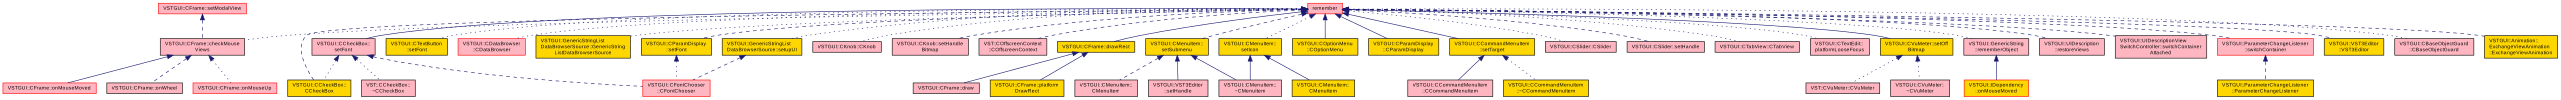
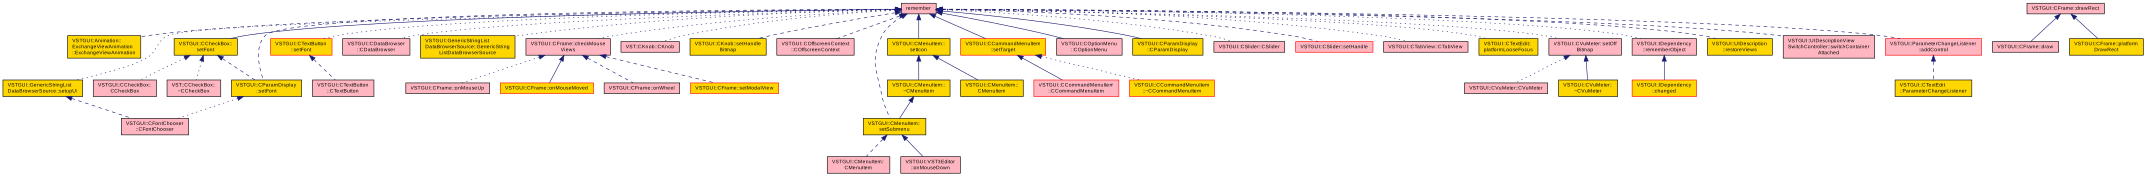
(202, 9) -> (735, 88)
(1325, 9) -> (919, 9)
(779, 15) -> none
(1729, 23) -> (1406, 24)
(1207, 24) -> none
(1288, 28) -> (919, 29)
(202, 29) -> (660, 70)
(344, 47) -> (206, 47)
(417, 47) -> (301, 47)
(492, 47) -> (376, 47)
(847, 47) -> (650, 47)
(930, 47) -> (728, 47)
(1013, 47) -> (815, 47)
(1096, 47) -> (2066, 9)
(1325, 47) -> (1089, 47)
(1492, 47) -> (1003, 47)
(1666, 47) -> (1334, 47)
(1840, 47) -> (1508, 47)
(1917, 47) -> (1585, 47)
(1996, 47) -> (1664, 47)
(2072, 47) -> (1740, 47)
(2265, 47) -> (1933, 47)
(2354, 47) -> none
(2434, 47) -> none
(1216, 69) -> (905, 110)
(1919, 71) -> (1587, 71)
(507, 76) -> (239, 69)
(50, 88) -> (547, 88)
(235, 88) -> (448, 88)
(319, 88) -> (125, 88)
none -> (343, 88)
(676, 88) -> (155, 127)
(1178, 88) -> (931, 165)
(1250, 88) -> (919, 88)
(1450, 88) -> (1076, 88)
(1546, 88) -> (1172, 88)
(1843, 88) -> (1506, 88)
(1920, 88) -> (1588, 88)
(1996, 88) -> (1664, 88)
(2265, 88) -> (1933, 88)
